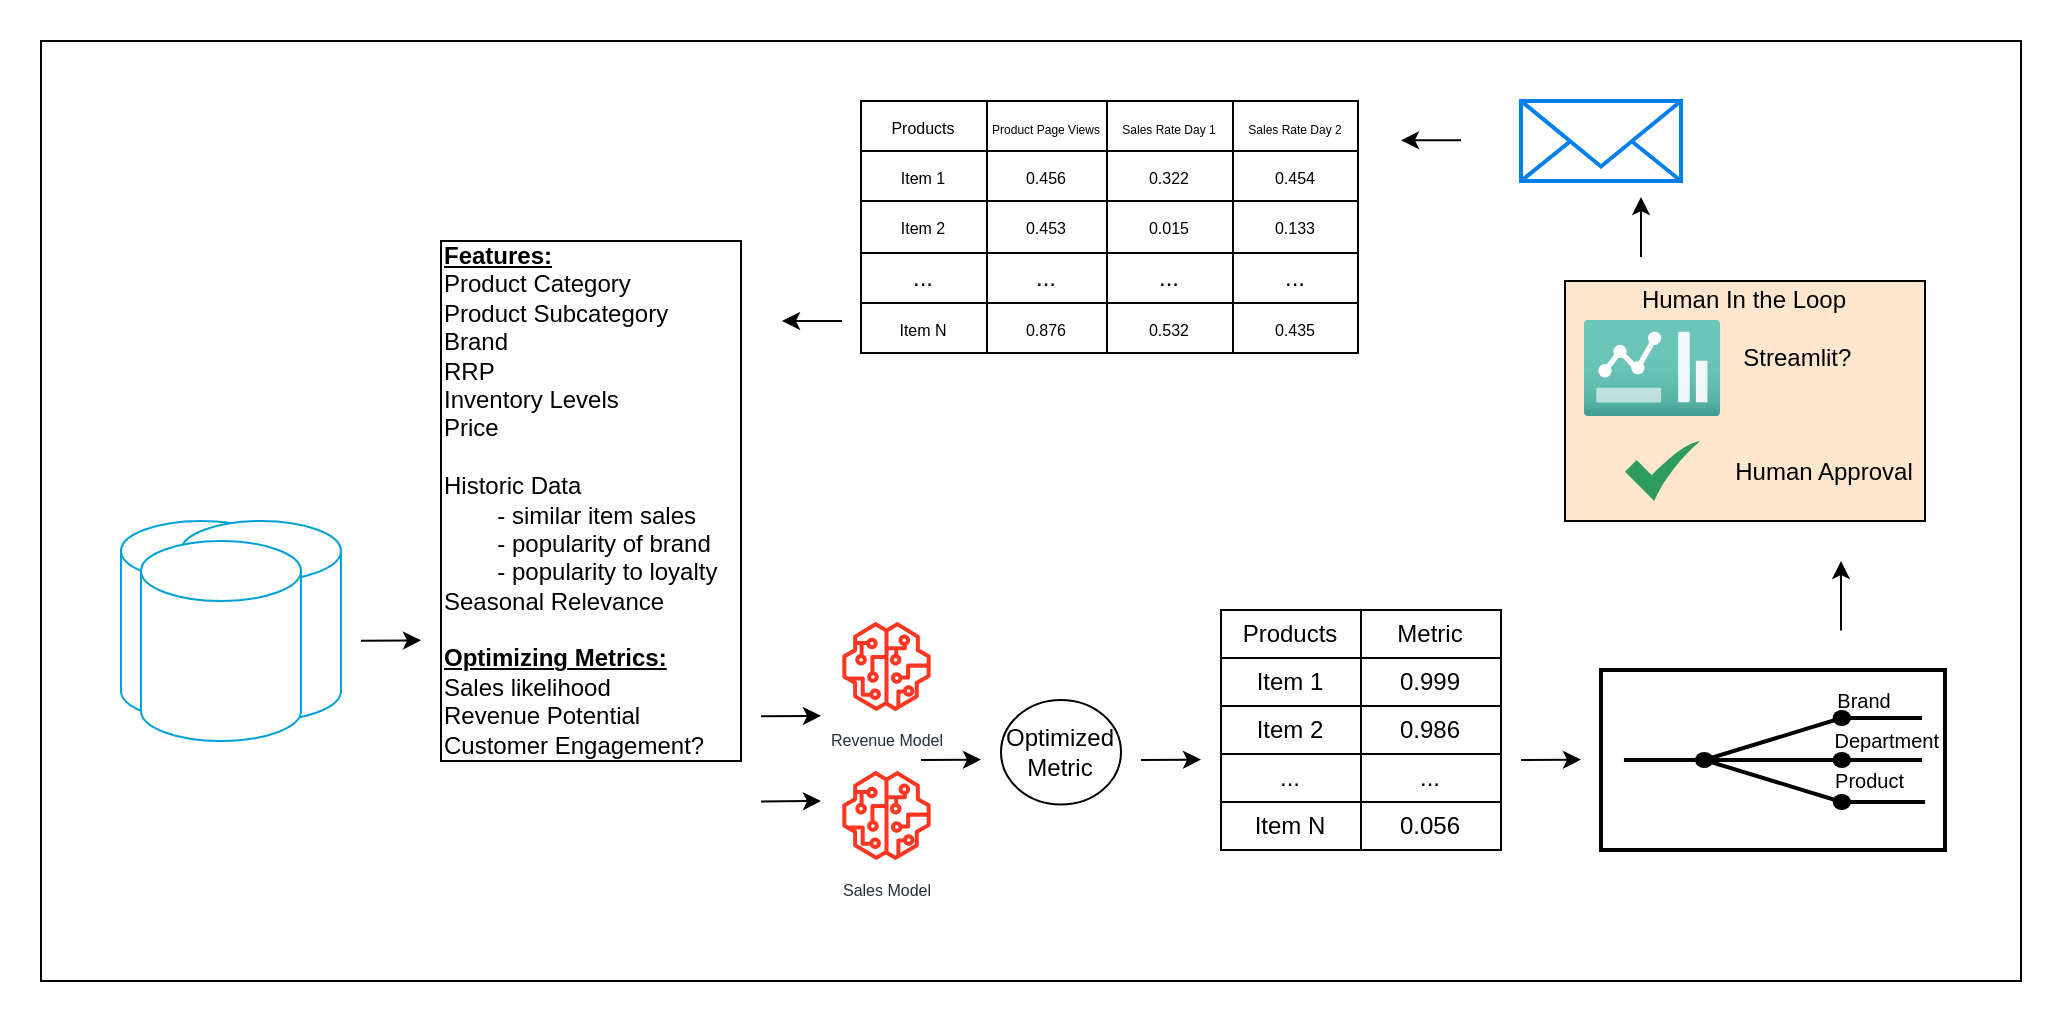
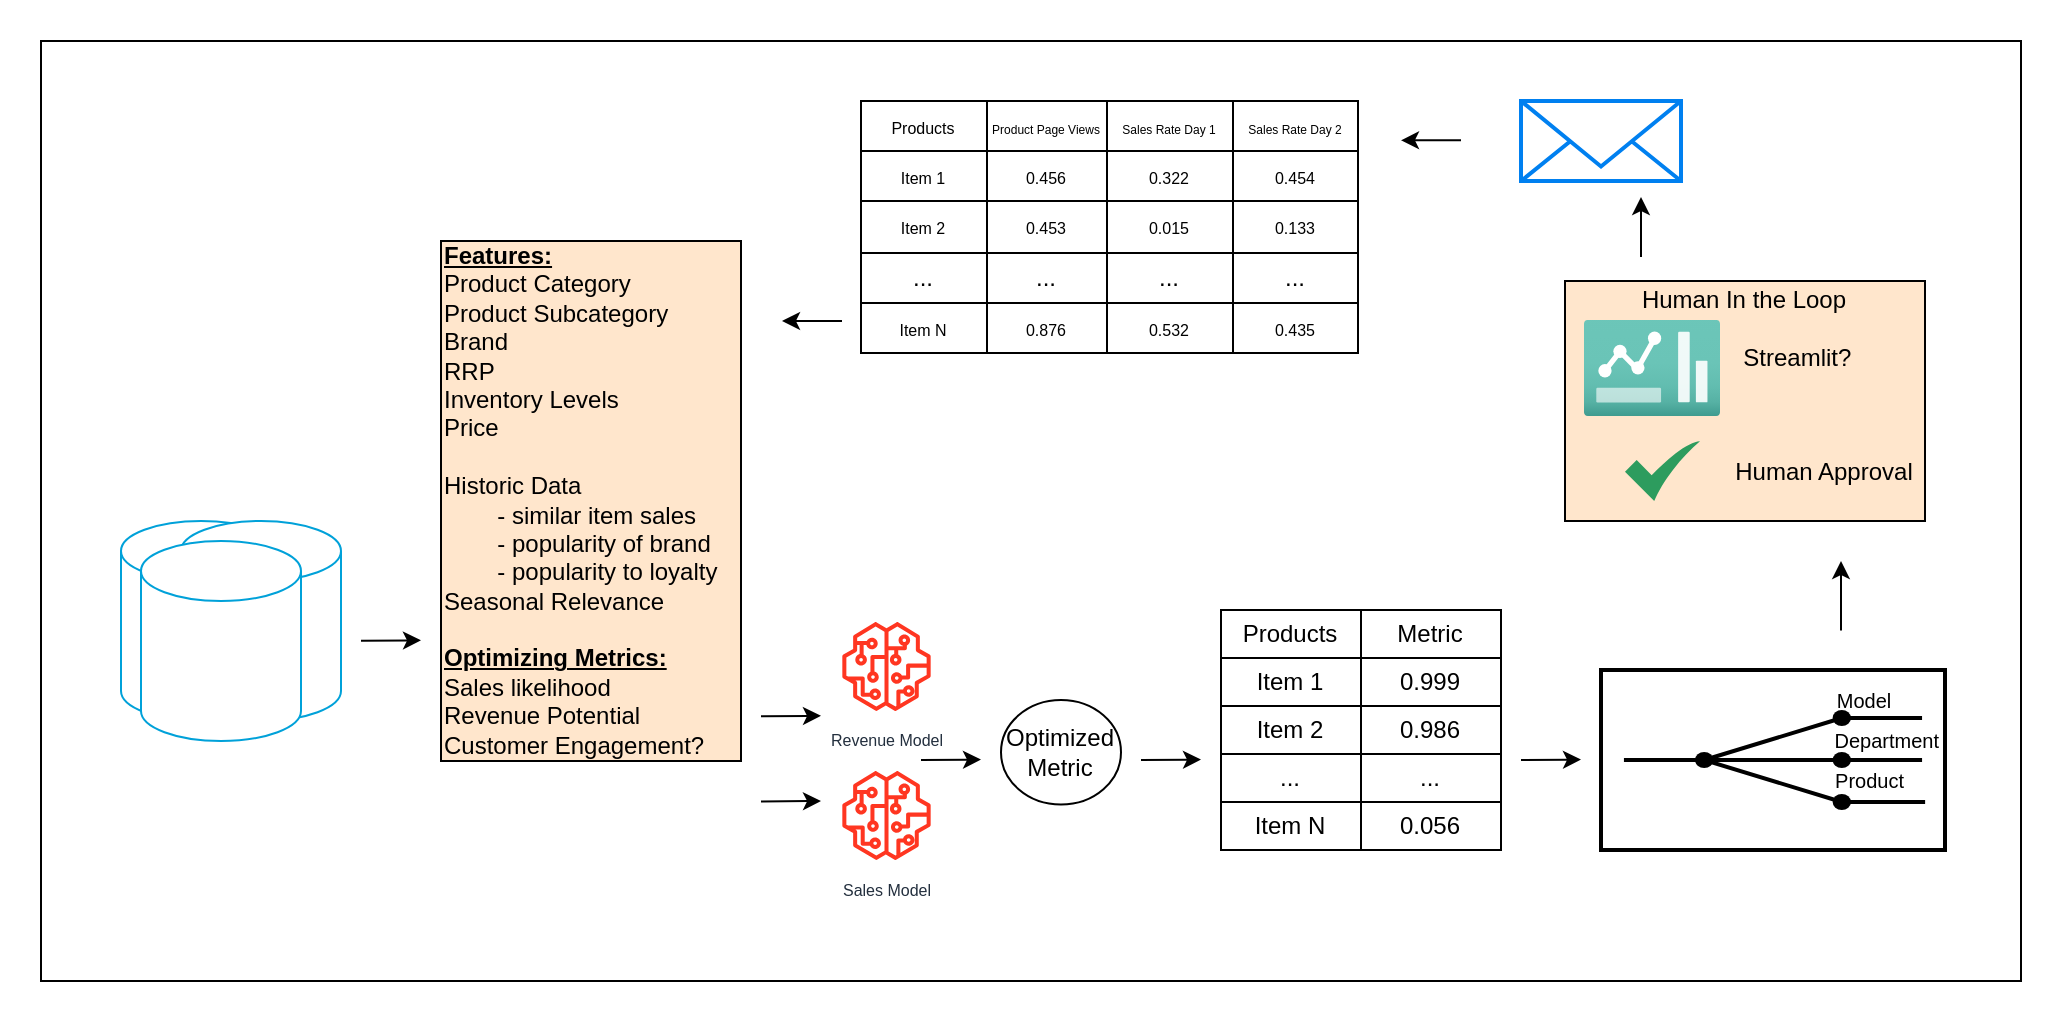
(591, 501) -> (591, 501)
(1865, 701) -> (1865, 701)
